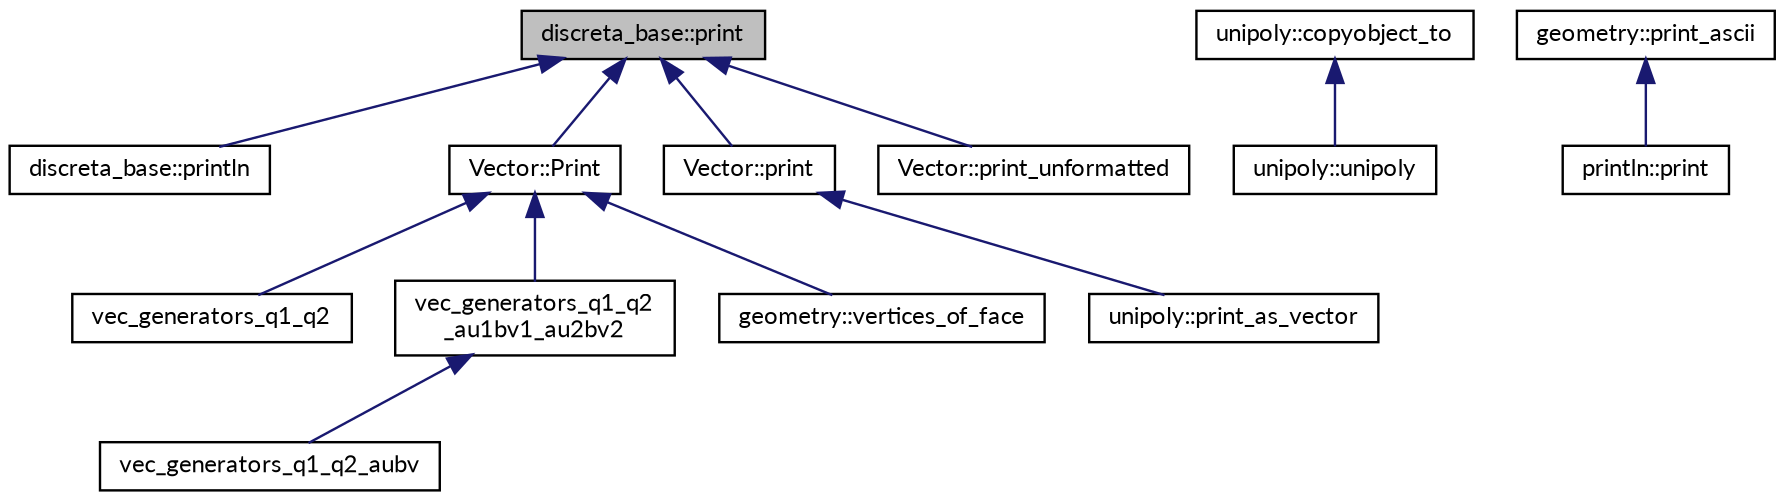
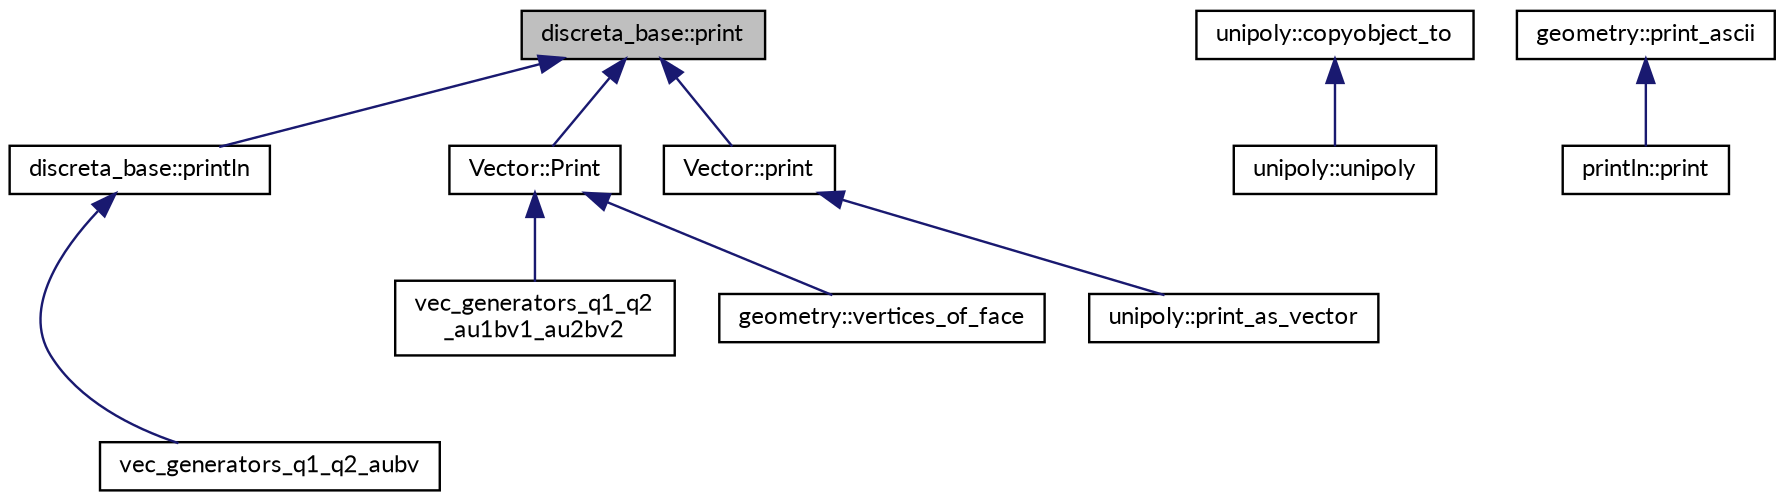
(1034, 170) -> none
(212, 318) -> none
(379, 405) -> (50, 353)
